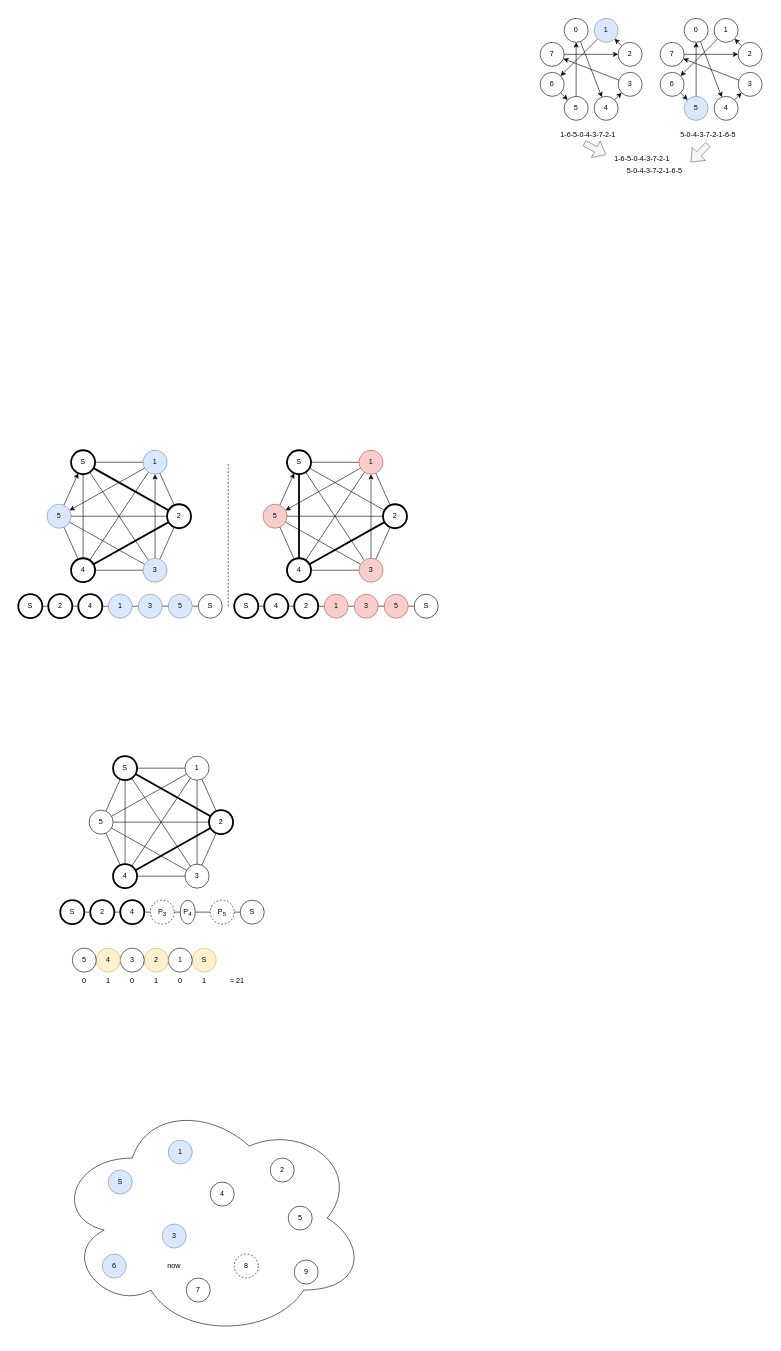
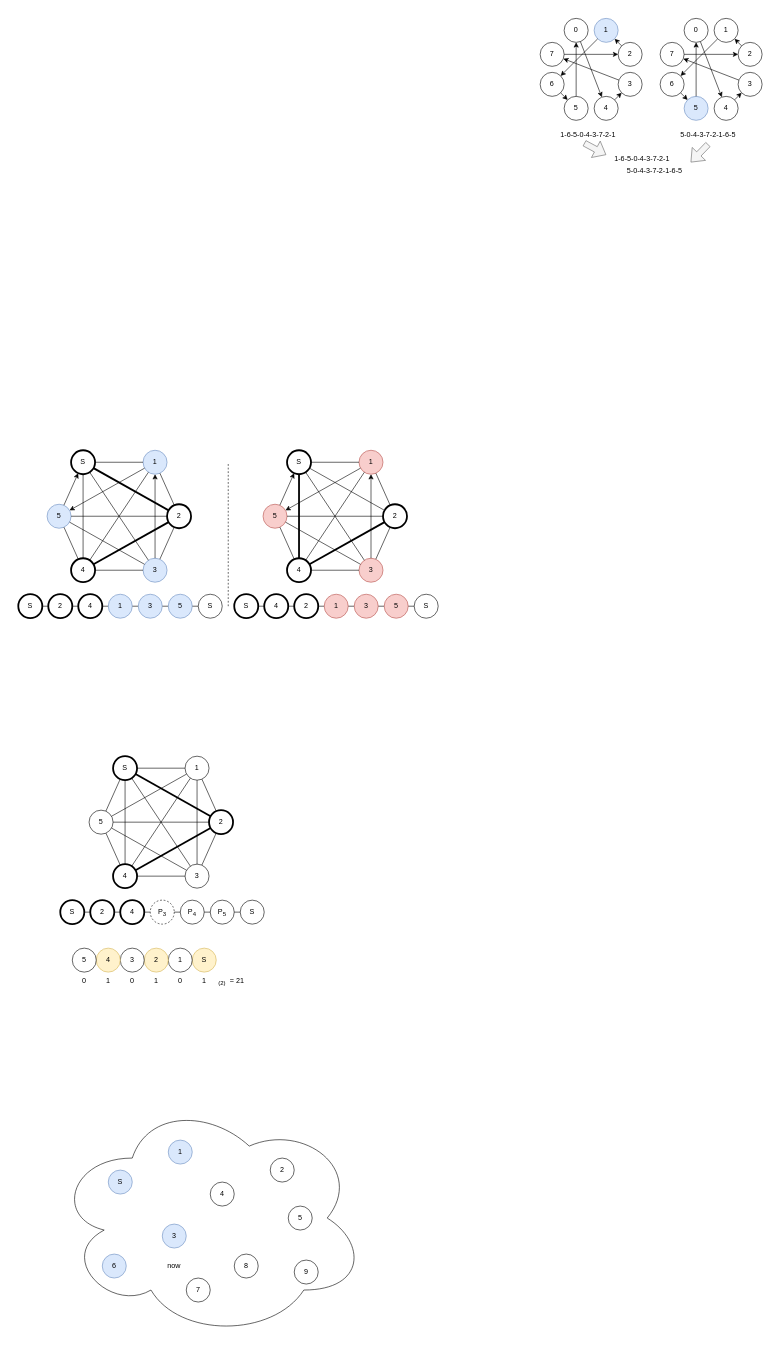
(188, 912) -> (192, 912)
(222, 912) -> (222, 912)
none -> (222, 981)
(246, 1266) -> (246, 1266)
